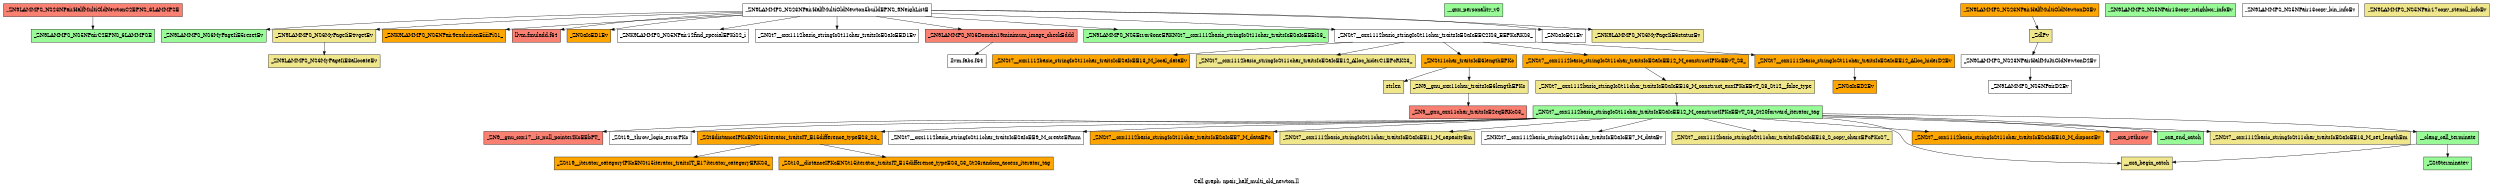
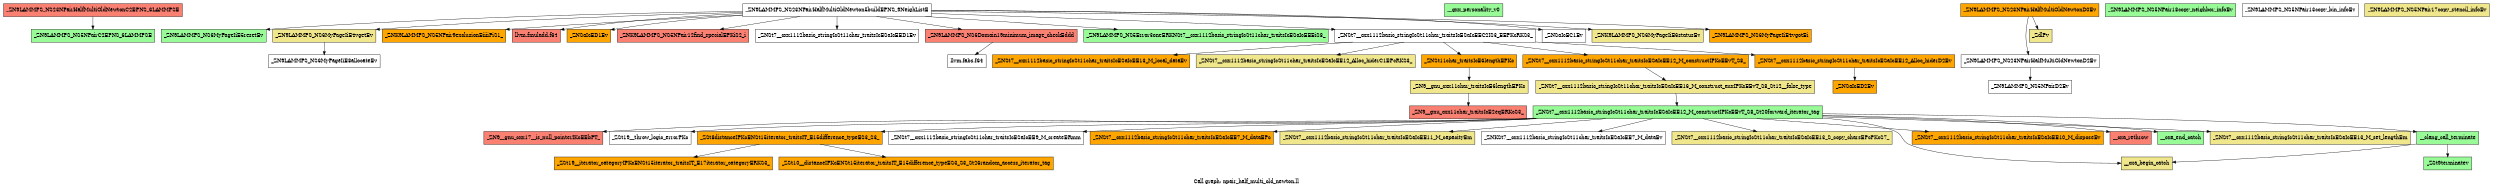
(683, 36) -> (683, 36)
none -> (1760, 36)
(2036, 47) -> (2026, 34)
(324, 61) -> (324, 61)
(1394, 87) -> none
